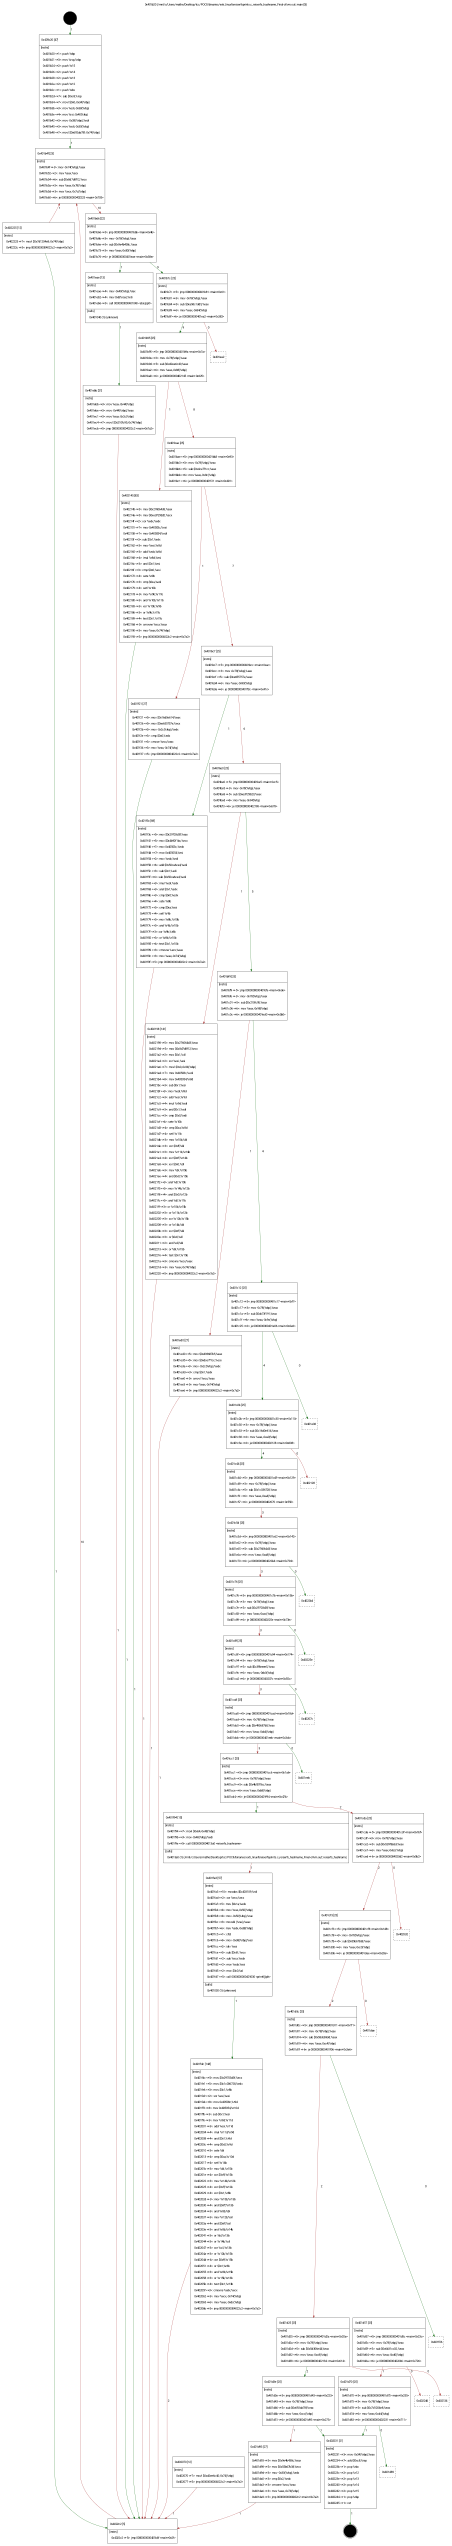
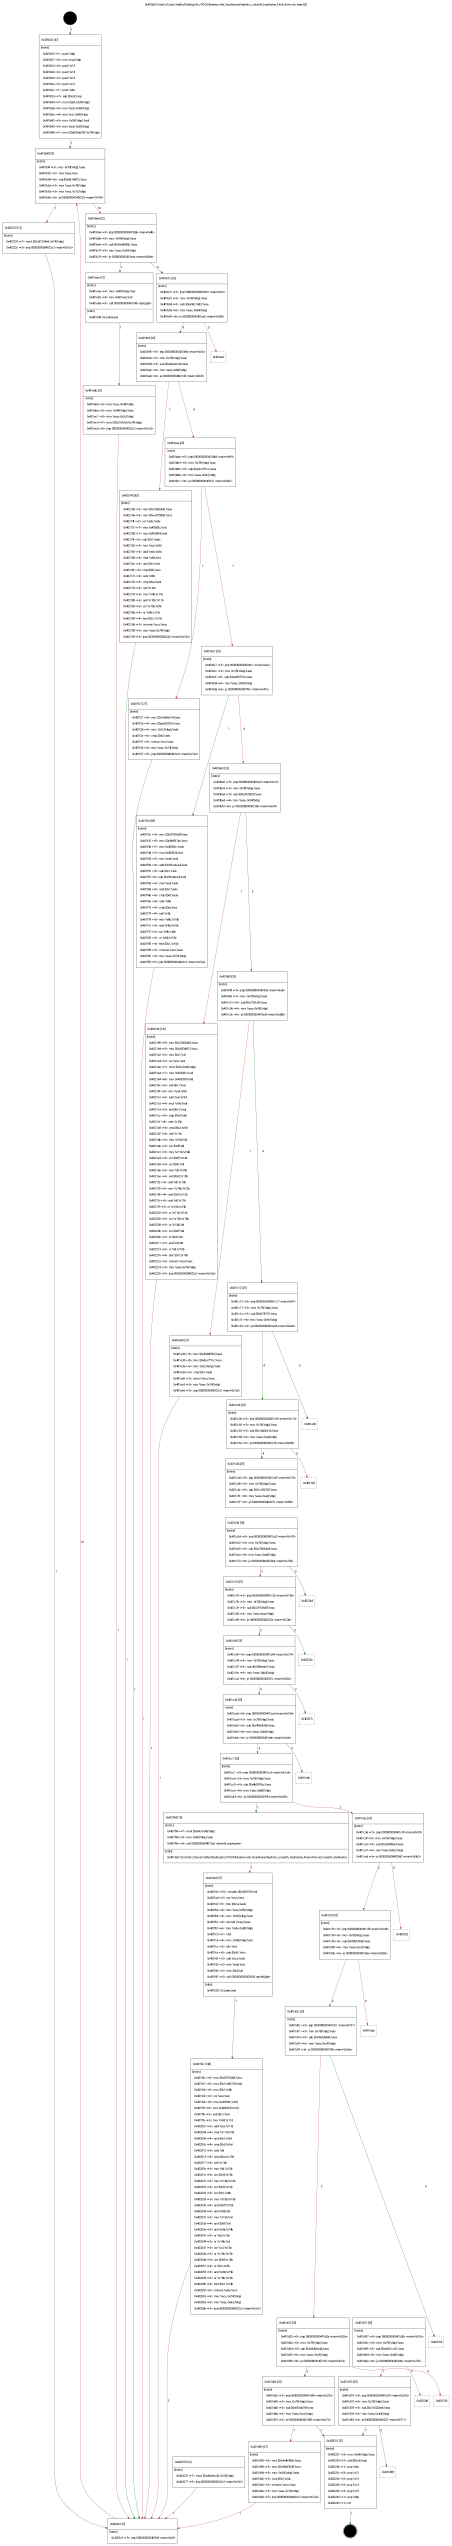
(54, 214) -> (52, 212)
(261, 1512) -> none
